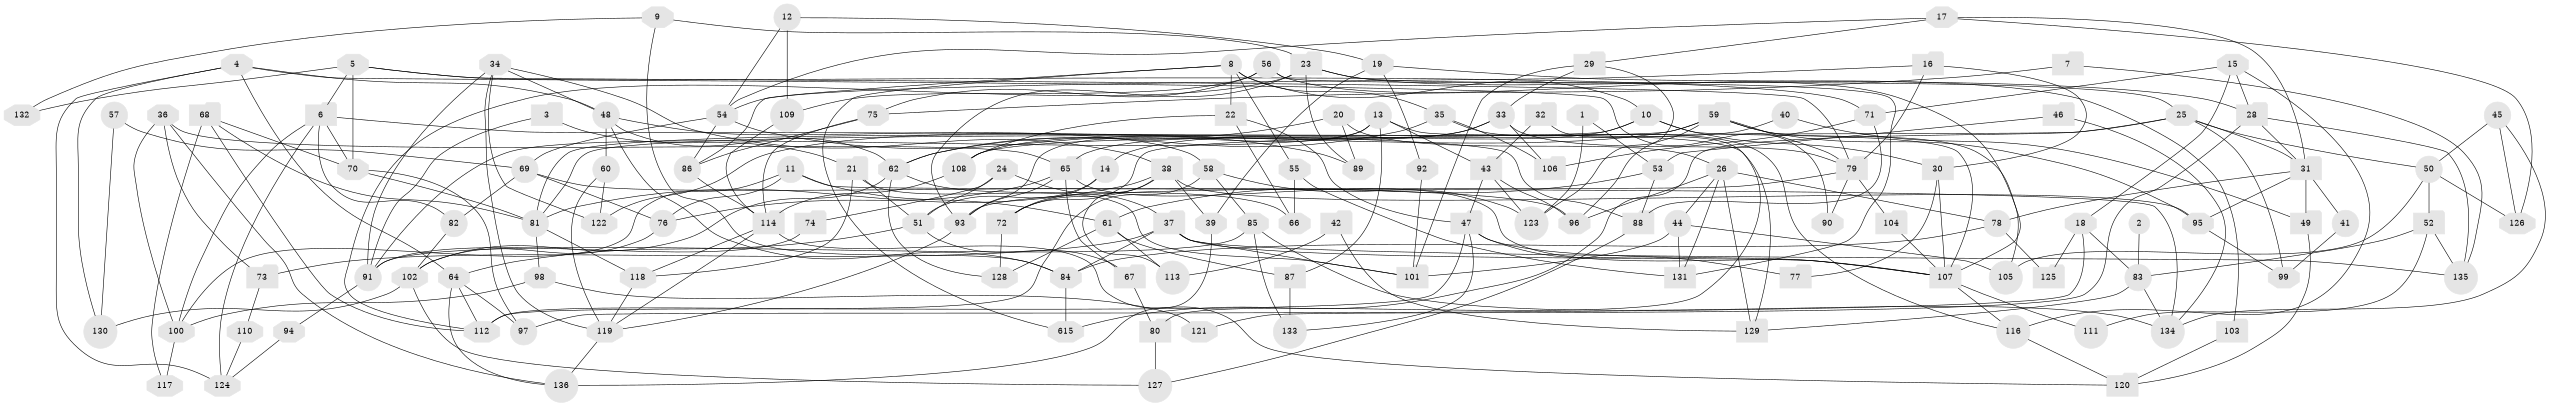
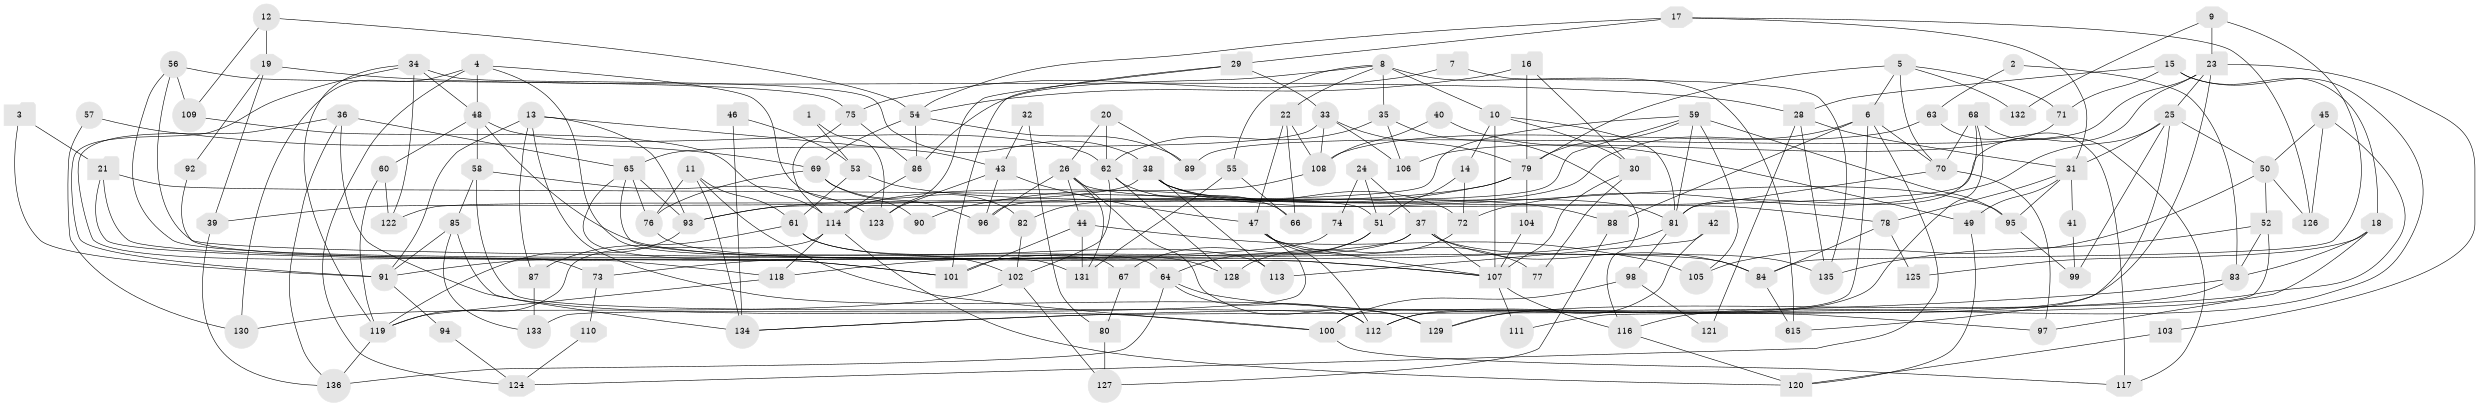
none -> (1932, 115)
(1793, 203) -> none
